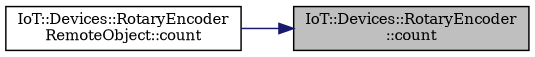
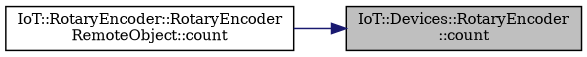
(123, 28) -> (150, 28)
